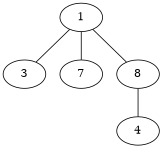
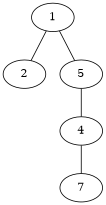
(81, 46) -> (81, 159)
(24, 74) -> (24, 74)
(138, 74) -> (81, 74)
